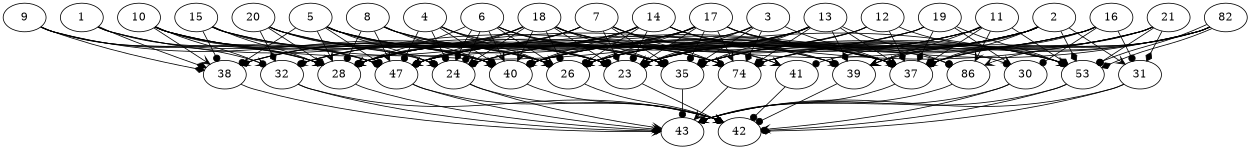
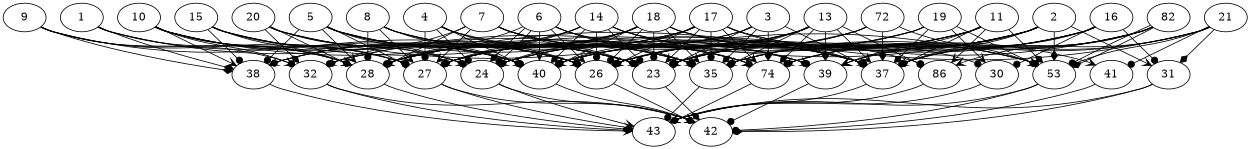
(883, 17) -> (883, 17)
(693, 46) -> none
(396, 75) -> (425, 75)
(891, 113) -> none
